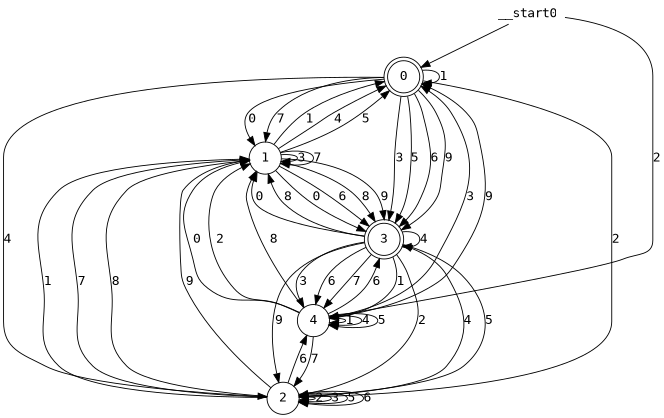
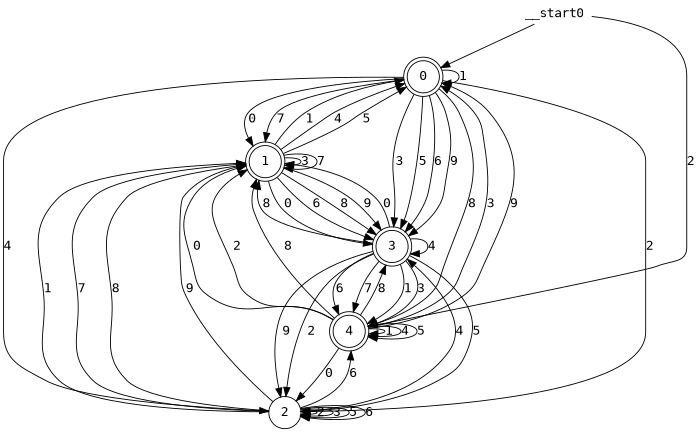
(265, 158) -> (265, 162)
none -> (461, 220)
(376, 282) -> (382, 289)
(313, 321) -> (349, 331)
(315, 359) -> (329, 374)
